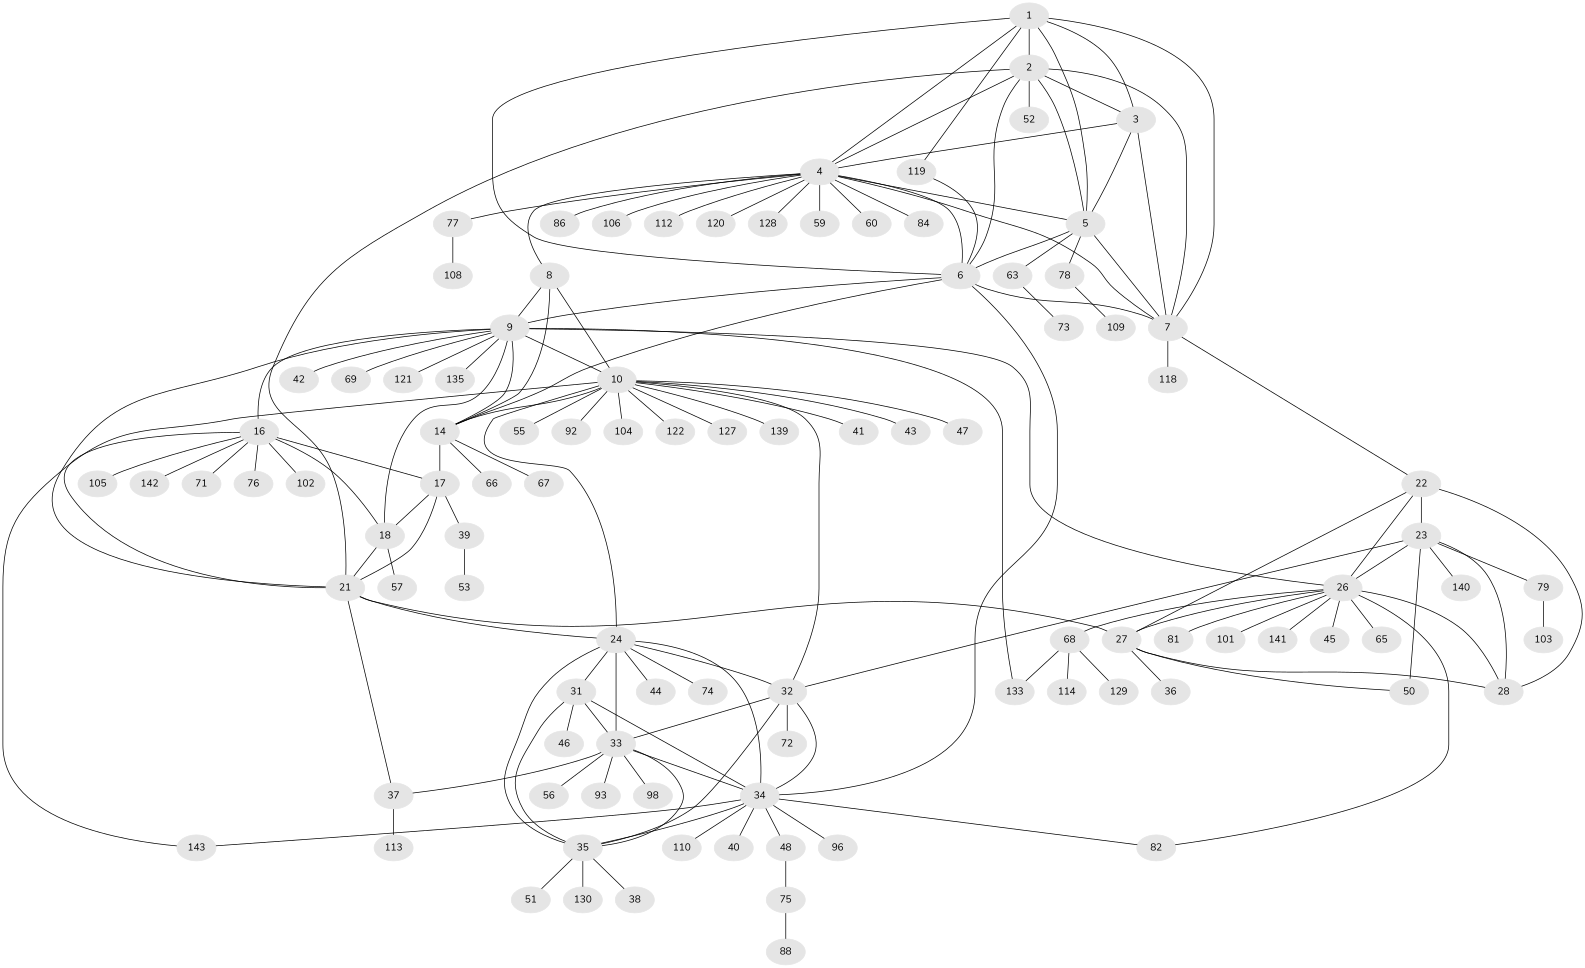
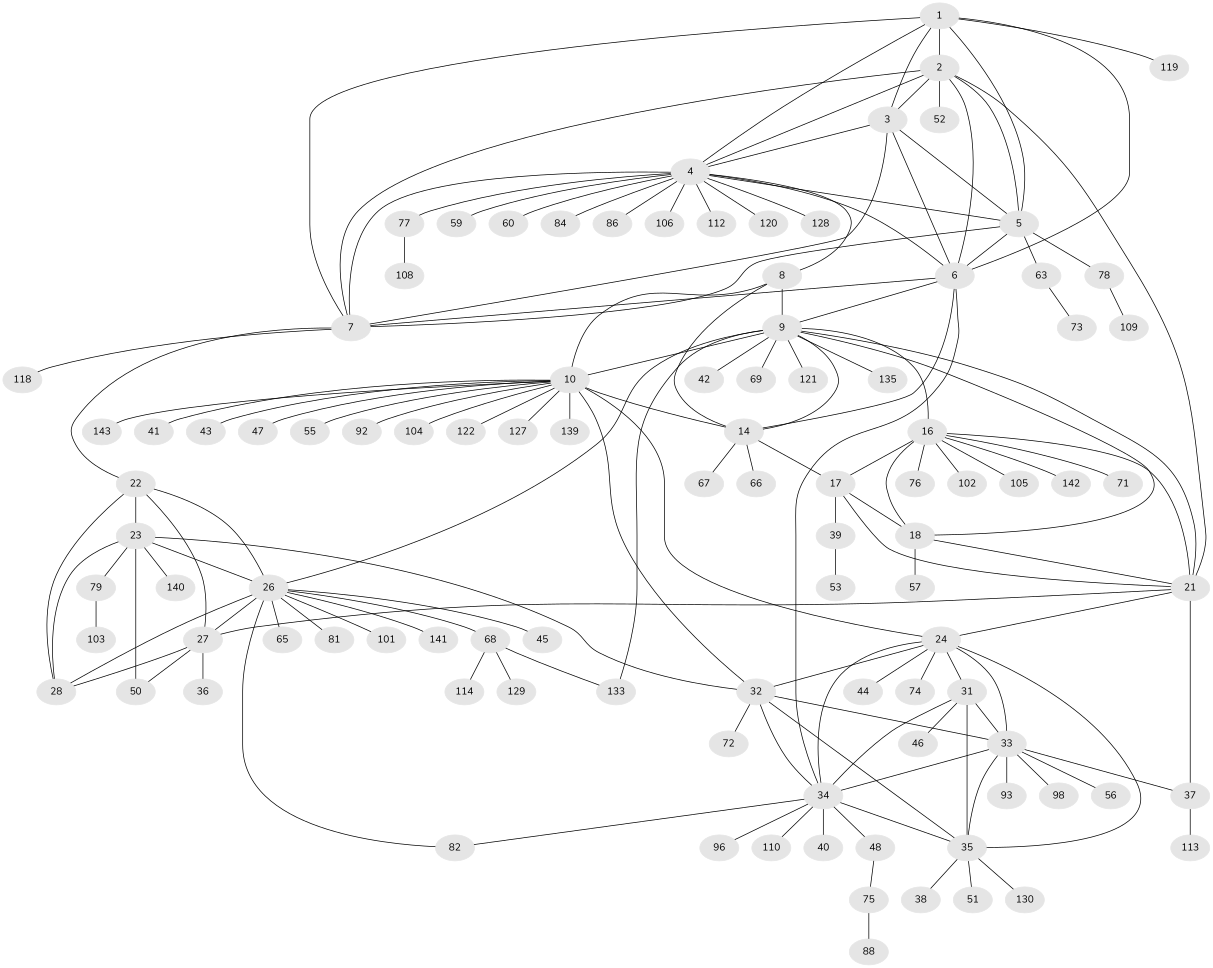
(971, 207) -> (921, 198)
(479, 826) -> none
